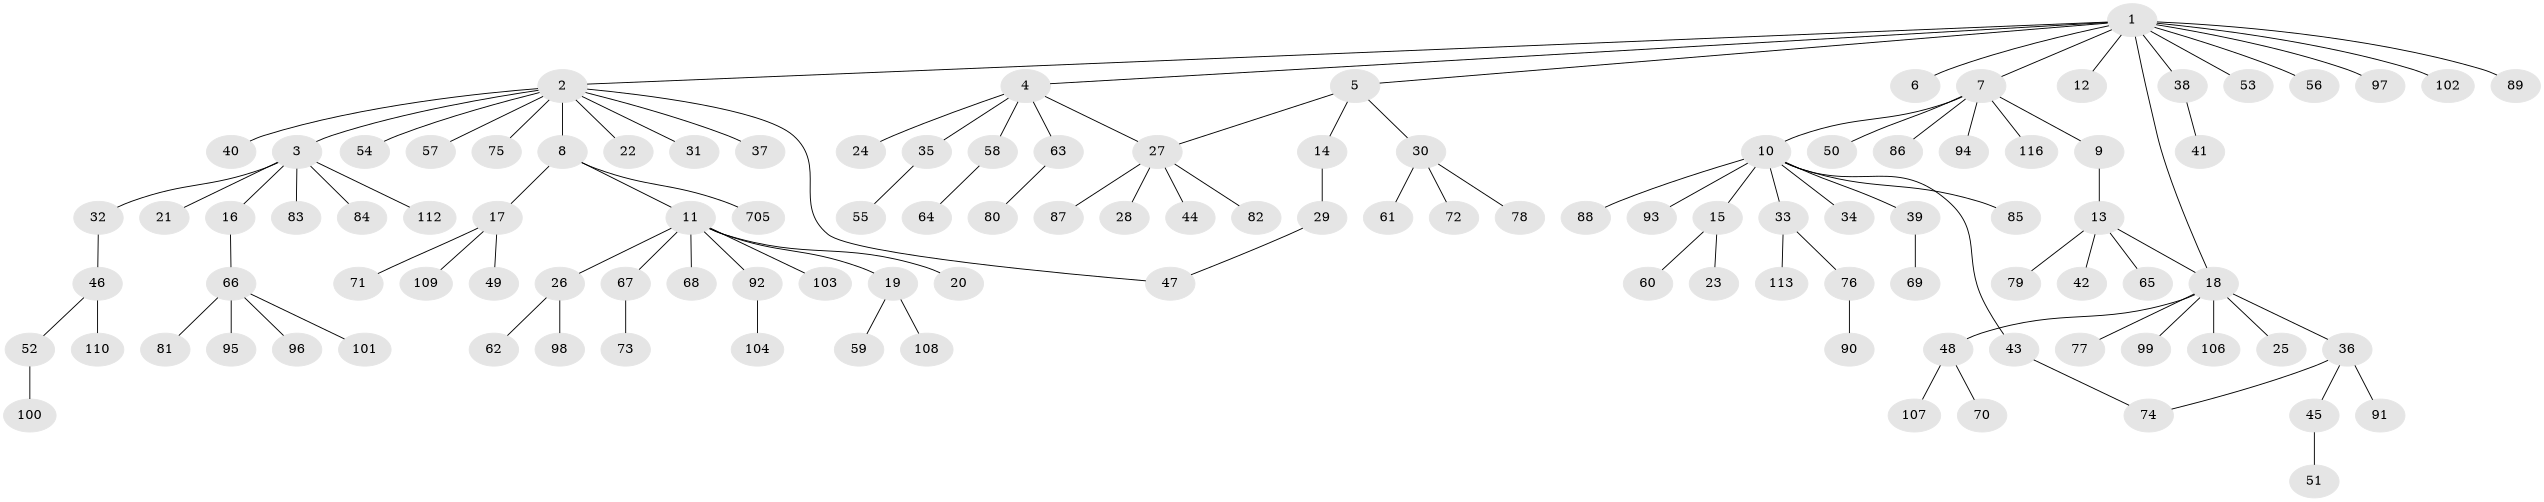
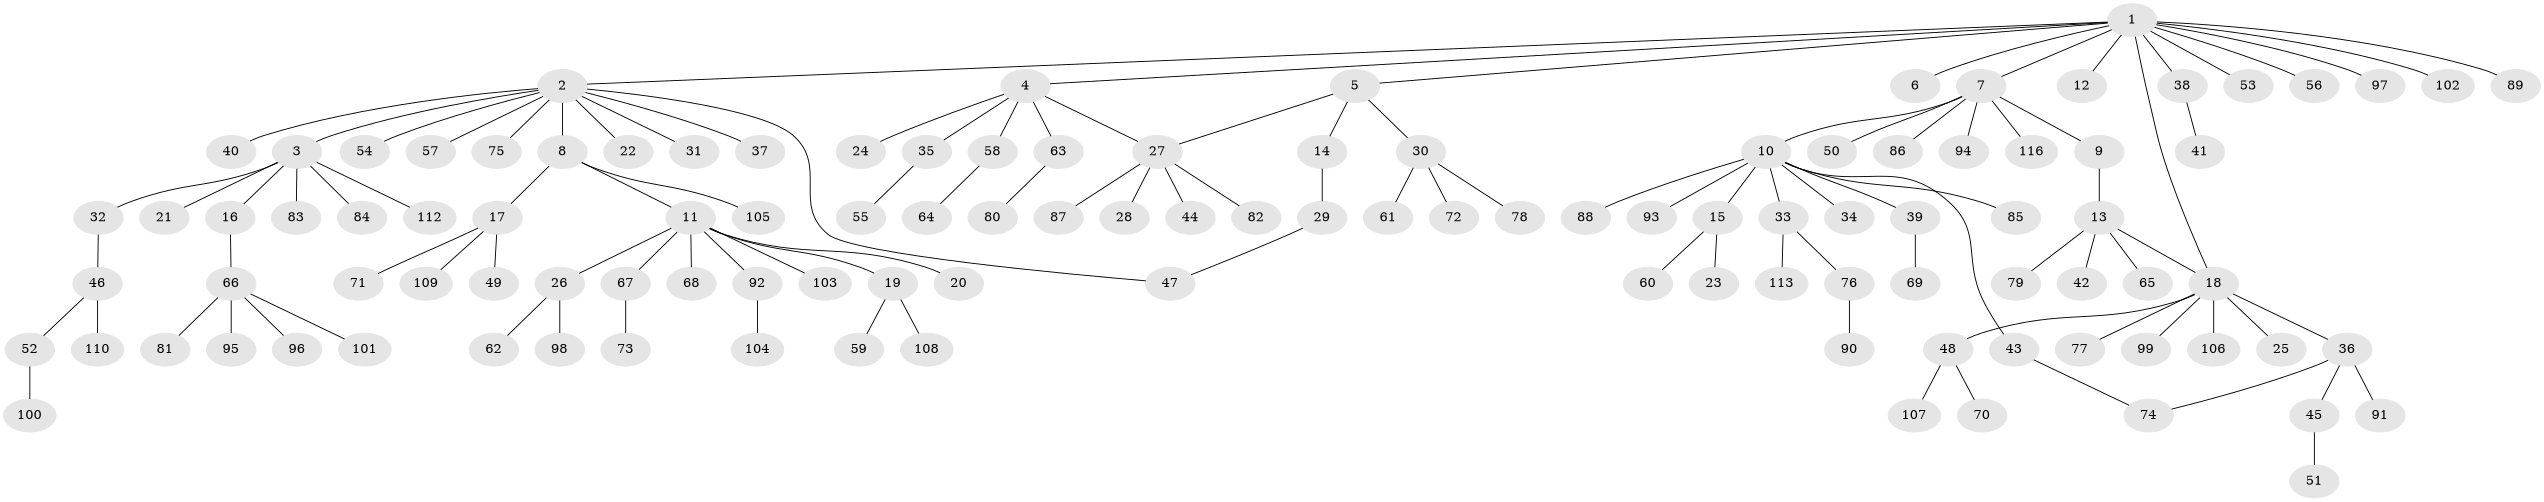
(758, 218) -> (758, 218)
